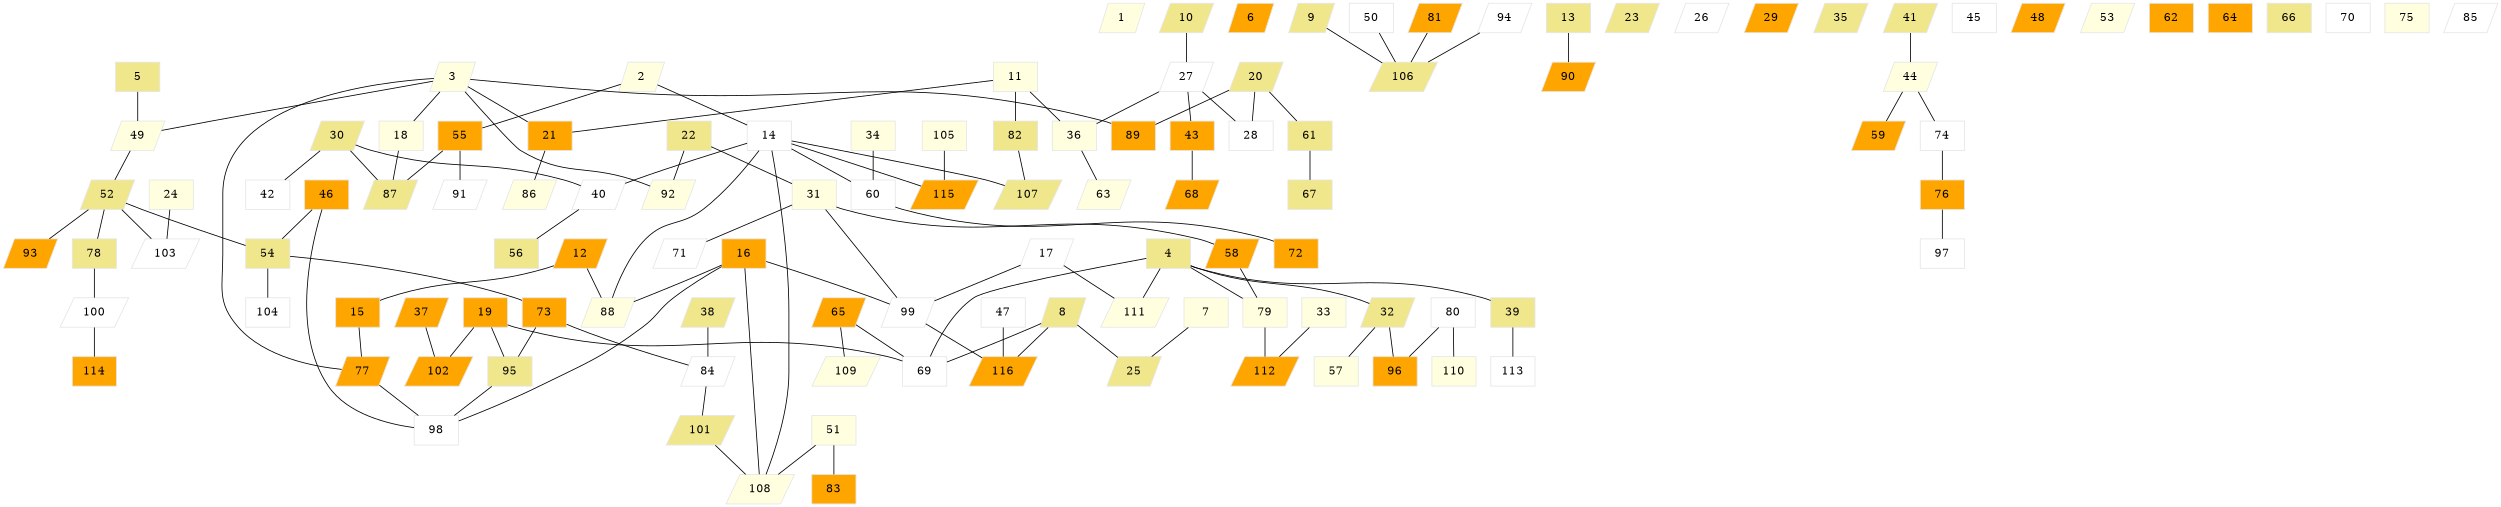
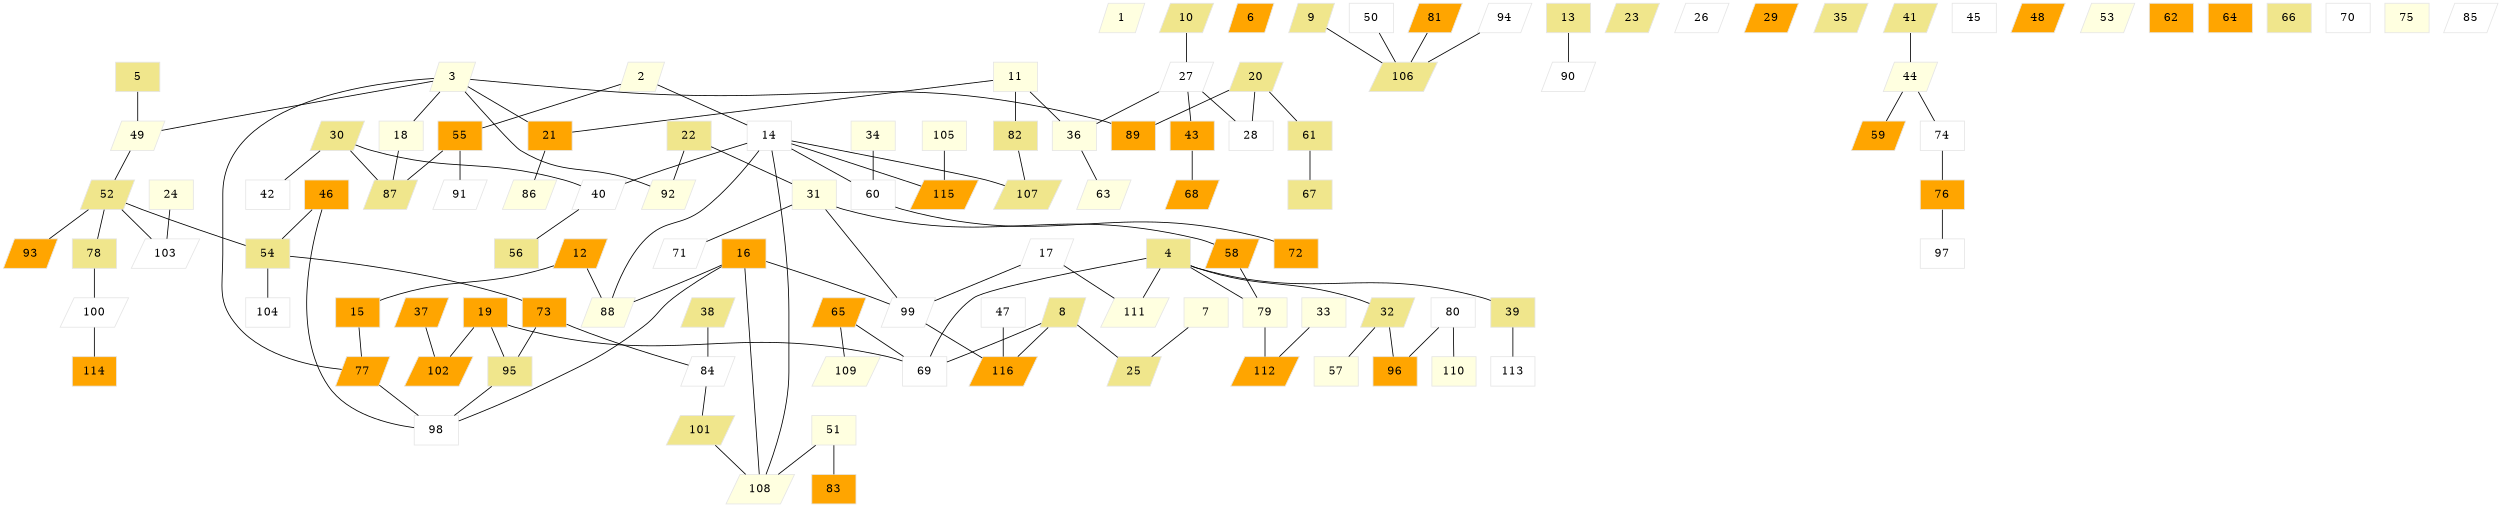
(1569, 77) -> (1569, 77)
